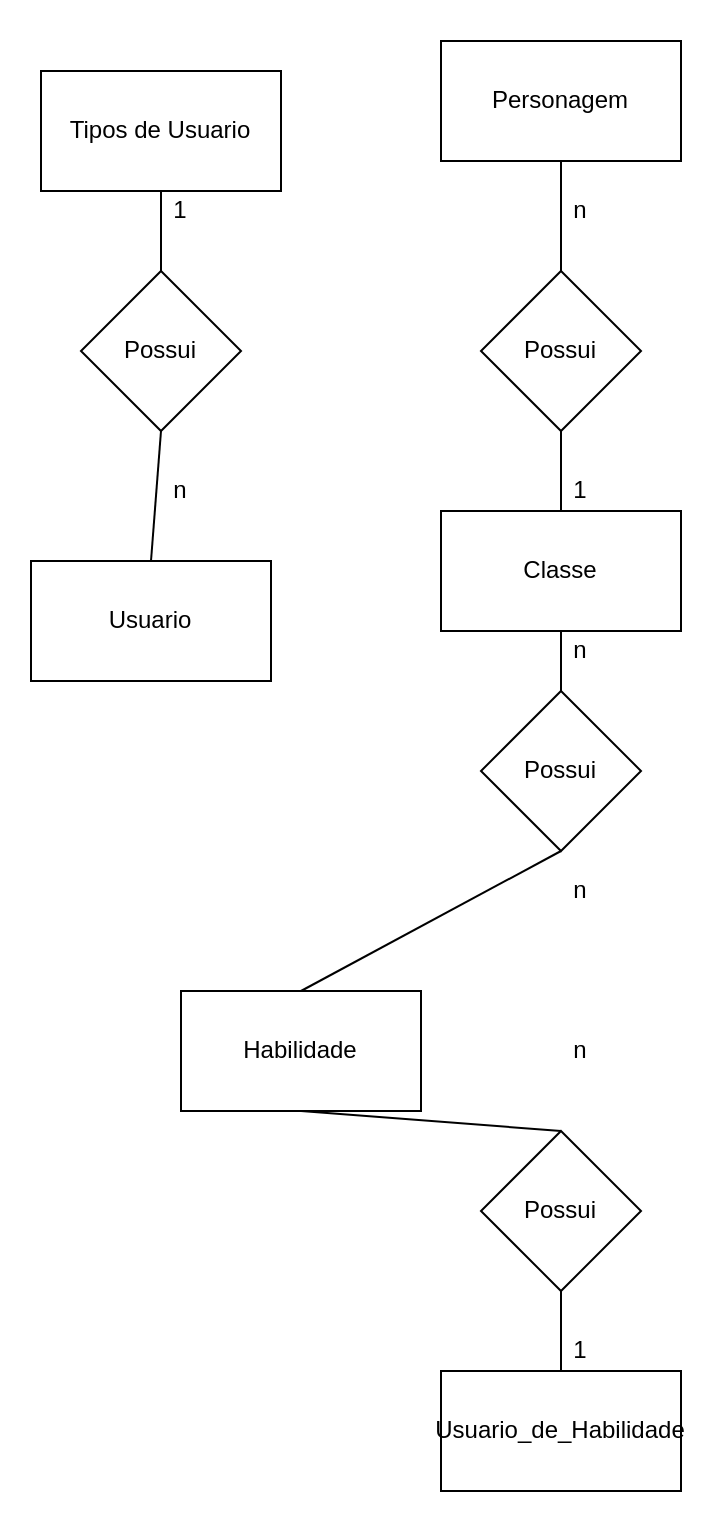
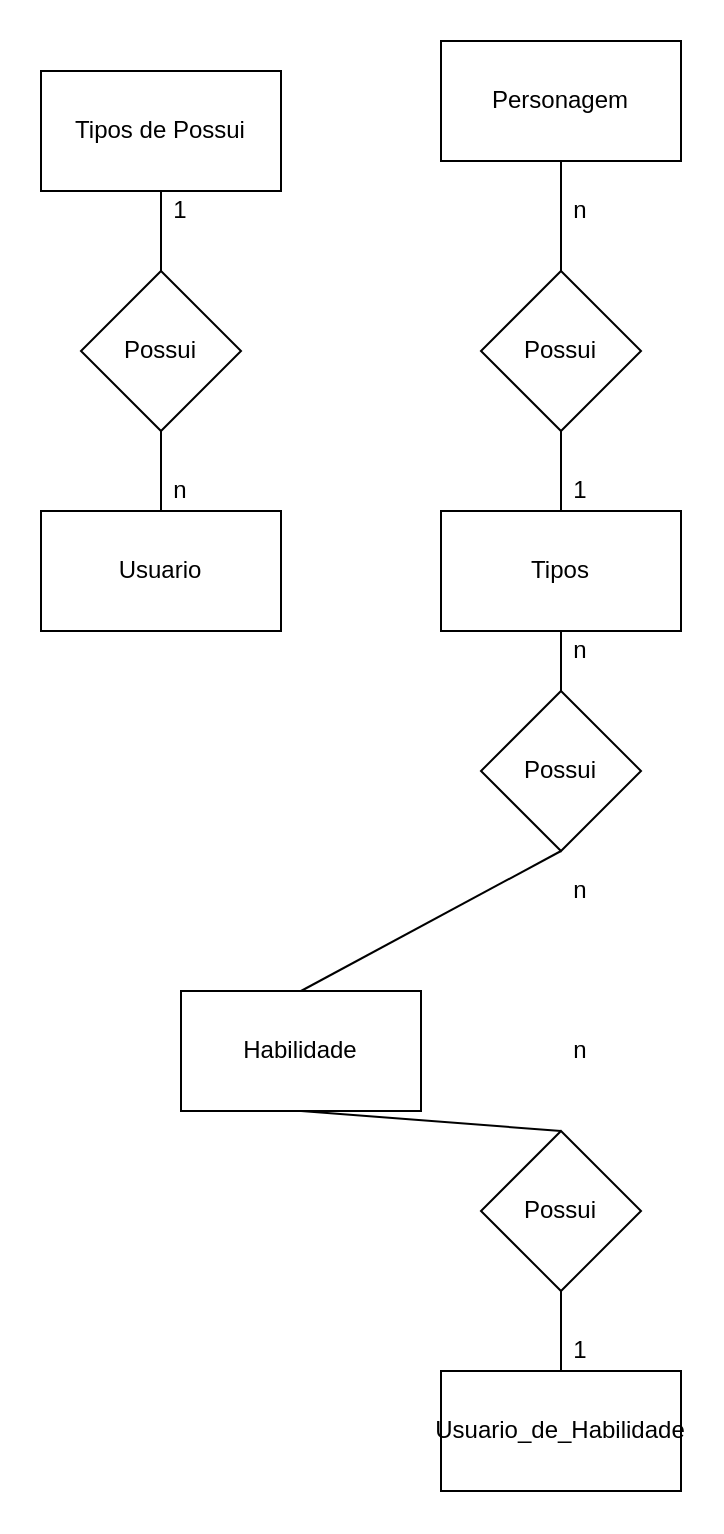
(161, 131) -> (161, 131)
(561, 571) -> (561, 571)
(151, 621) -> (161, 571)
